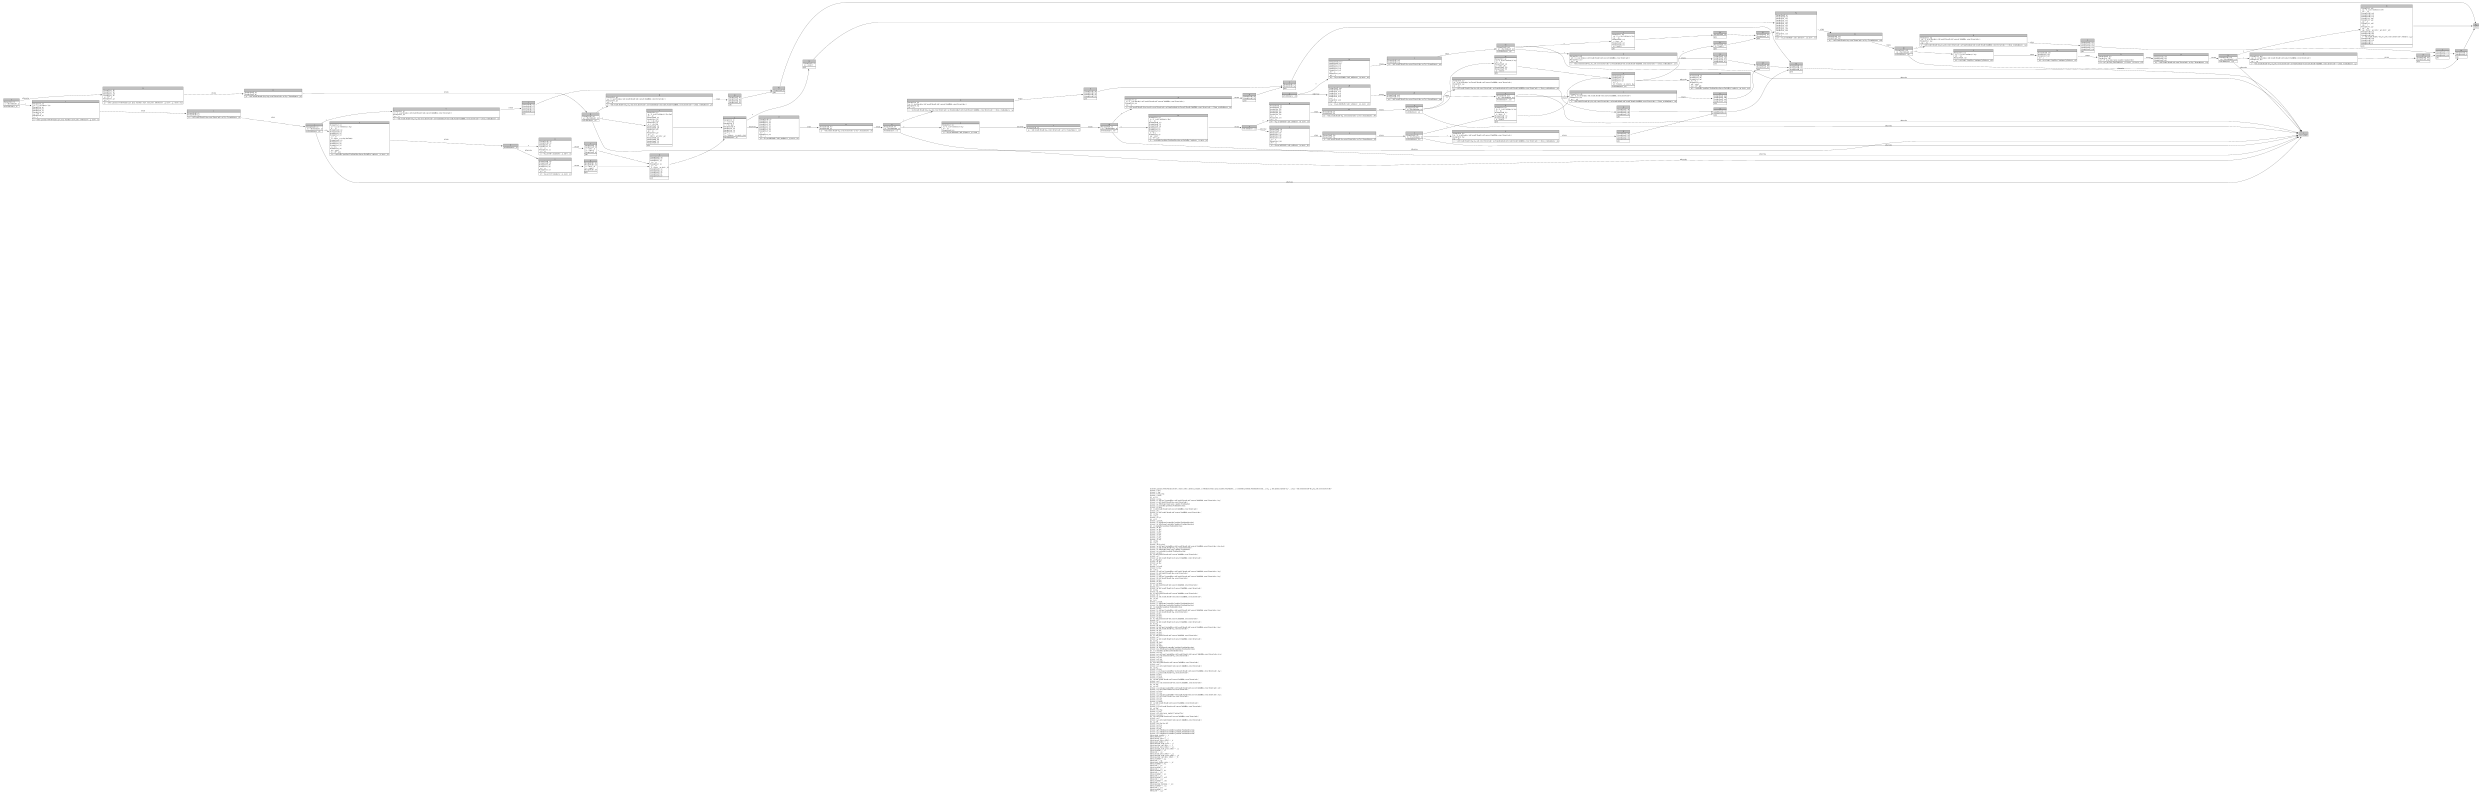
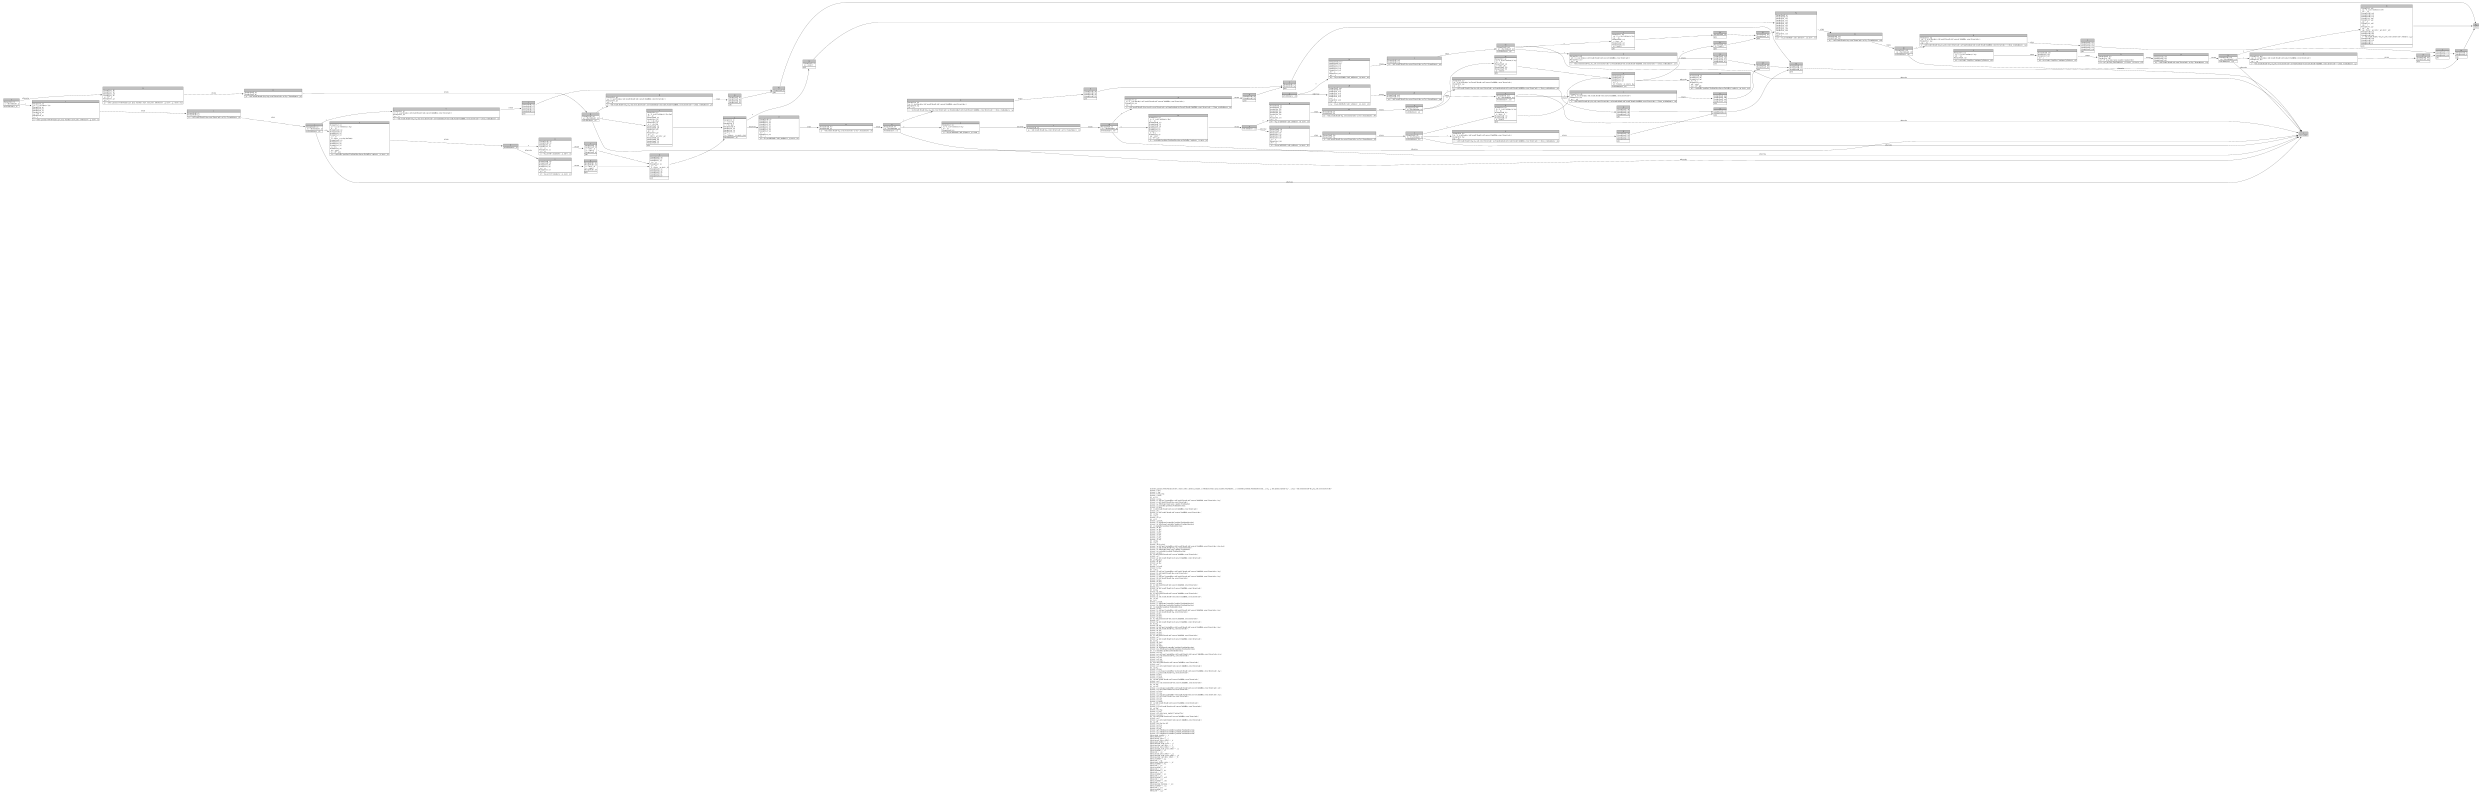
(1933, 53) -> none
(1859, 127) -> none
